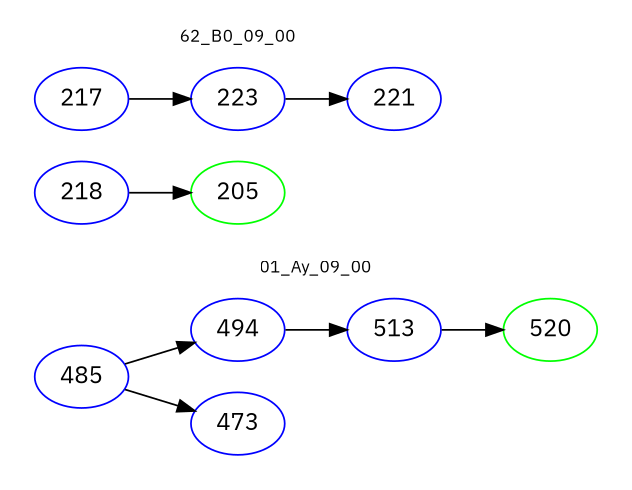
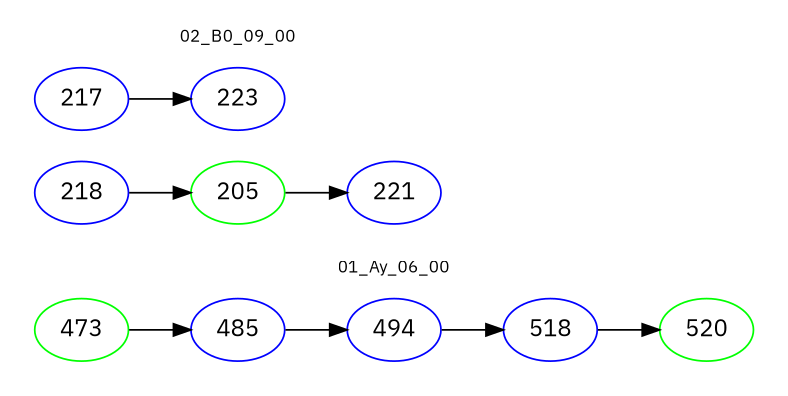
(238, 37) -> (238, 37)
(307, 99) -> (307, 193)
(316, 268) -> (394, 268)
(394, 330) -> (550, 330)
(152, 398) -> (151, 330)
(238, 424) -> (82, 330)
